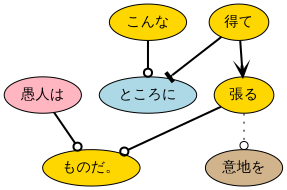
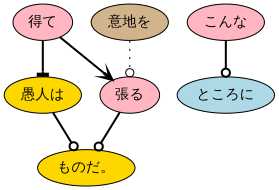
(148, 22) -> (226, 22)
(239, 22) -> (43, 22)
(197, 56) -> (43, 56)
(43, 95) -> (43, 95)
(244, 95) -> (130, 95)
(244, 127) -> (130, 55)
